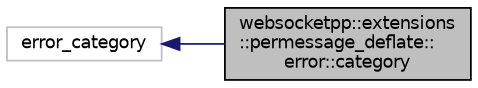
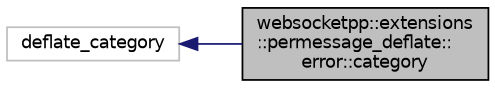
(84, 44) -> (93, 44)
